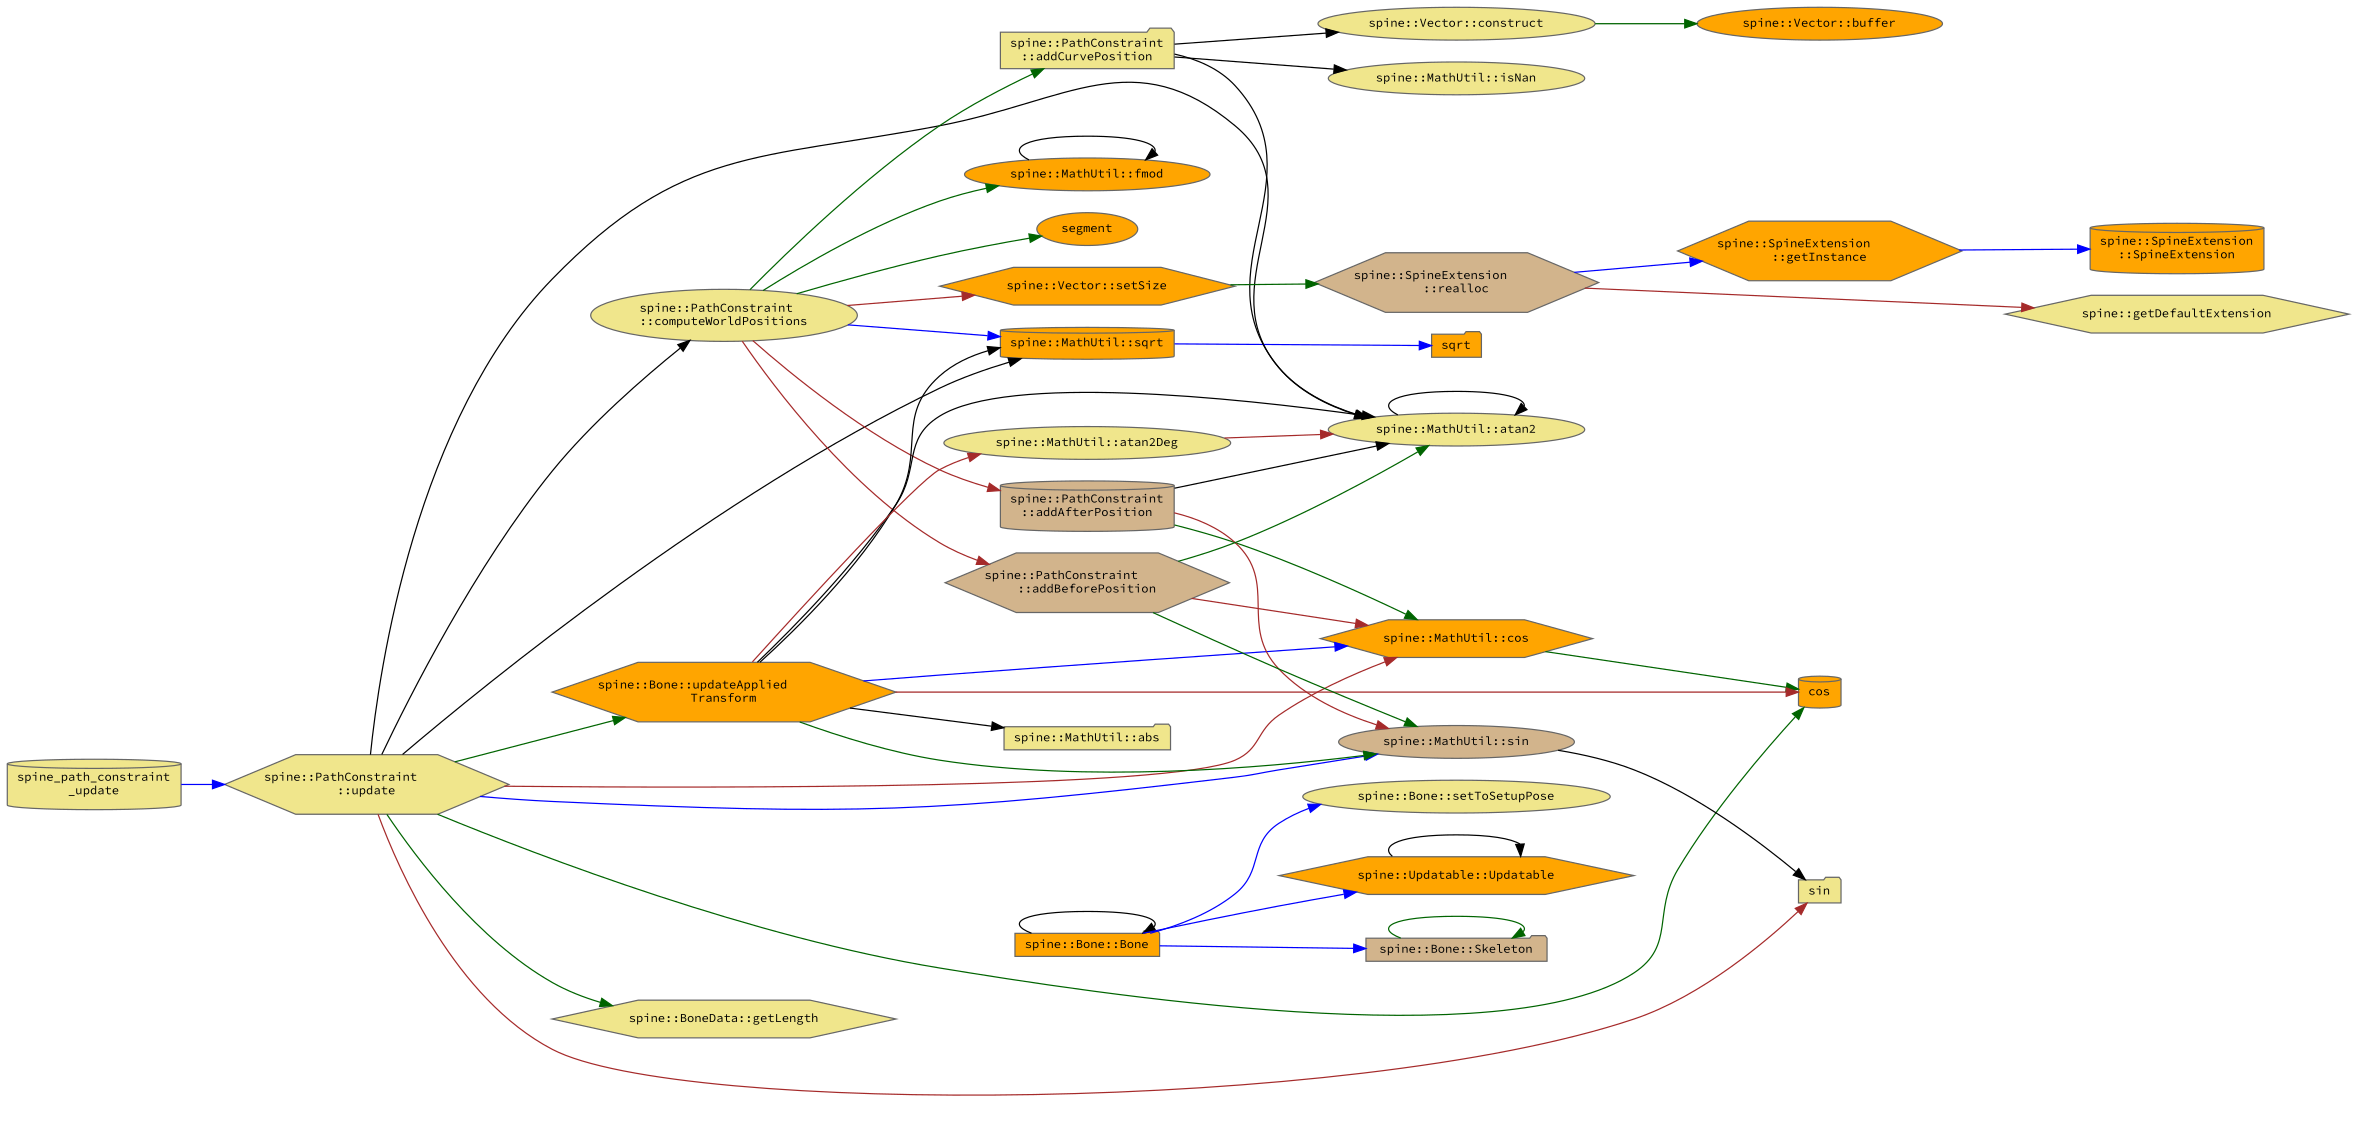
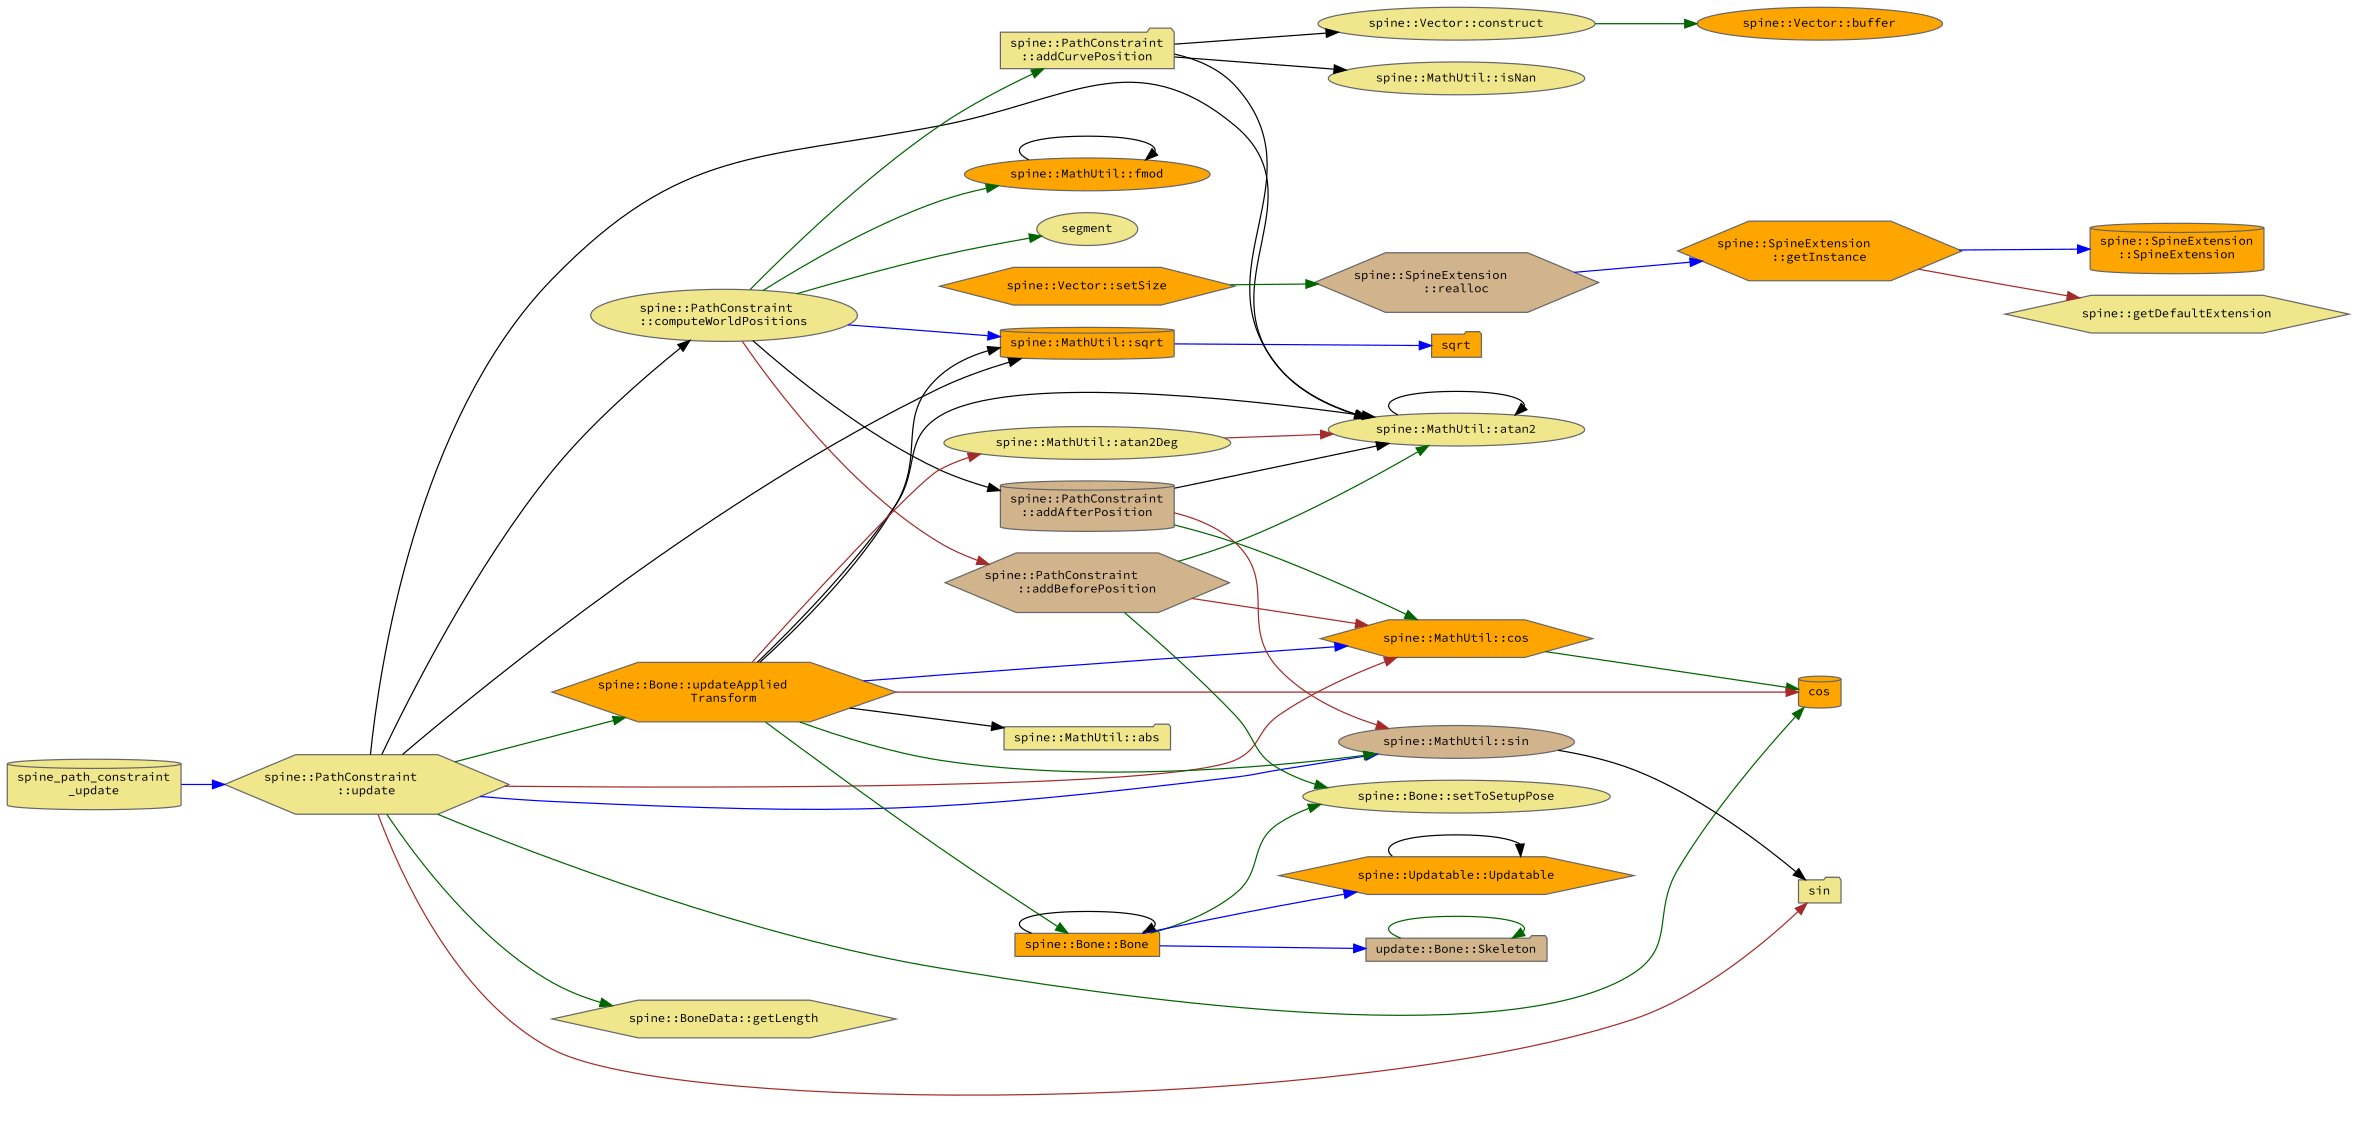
(1087, 229) -> (1087, 229)
(1803, 298) -> (1993, 283)
(905, 301) -> none
(857, 422) -> (857, 422)
(1260, 661) -> (1221, 700)
none -> (910, 827)
(1244, 885) -> (1244, 885)
(1457, 950) -> (1457, 950)
